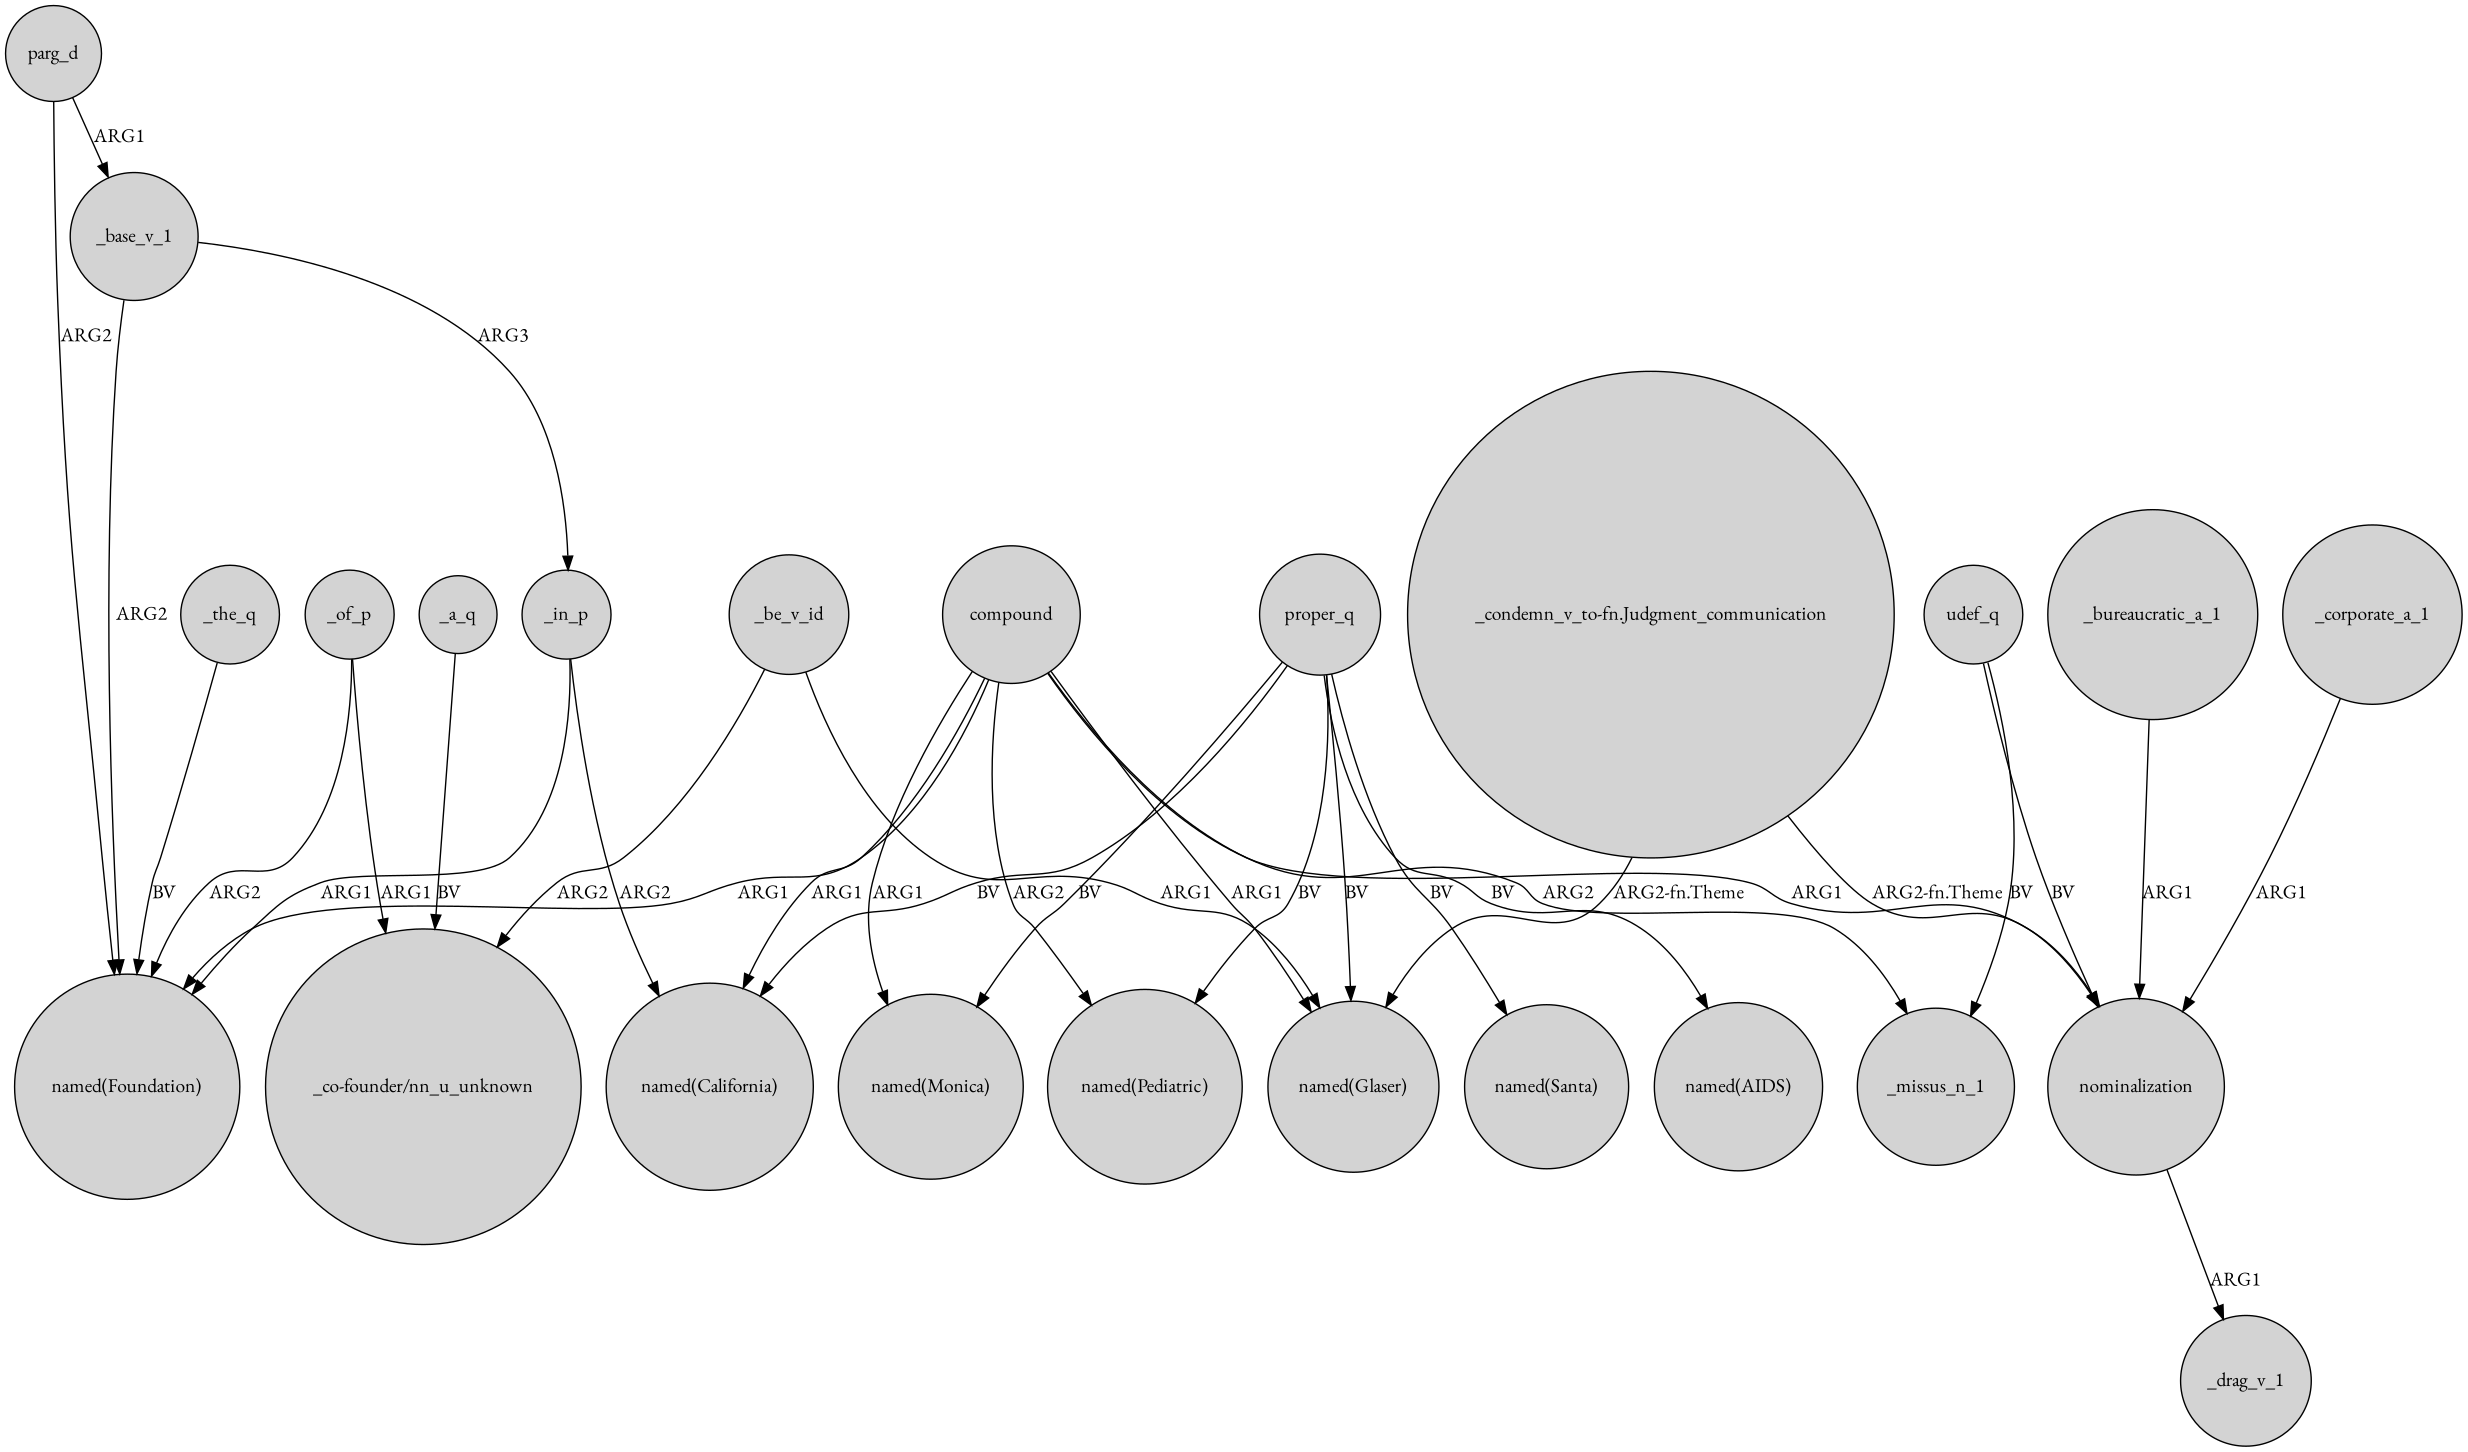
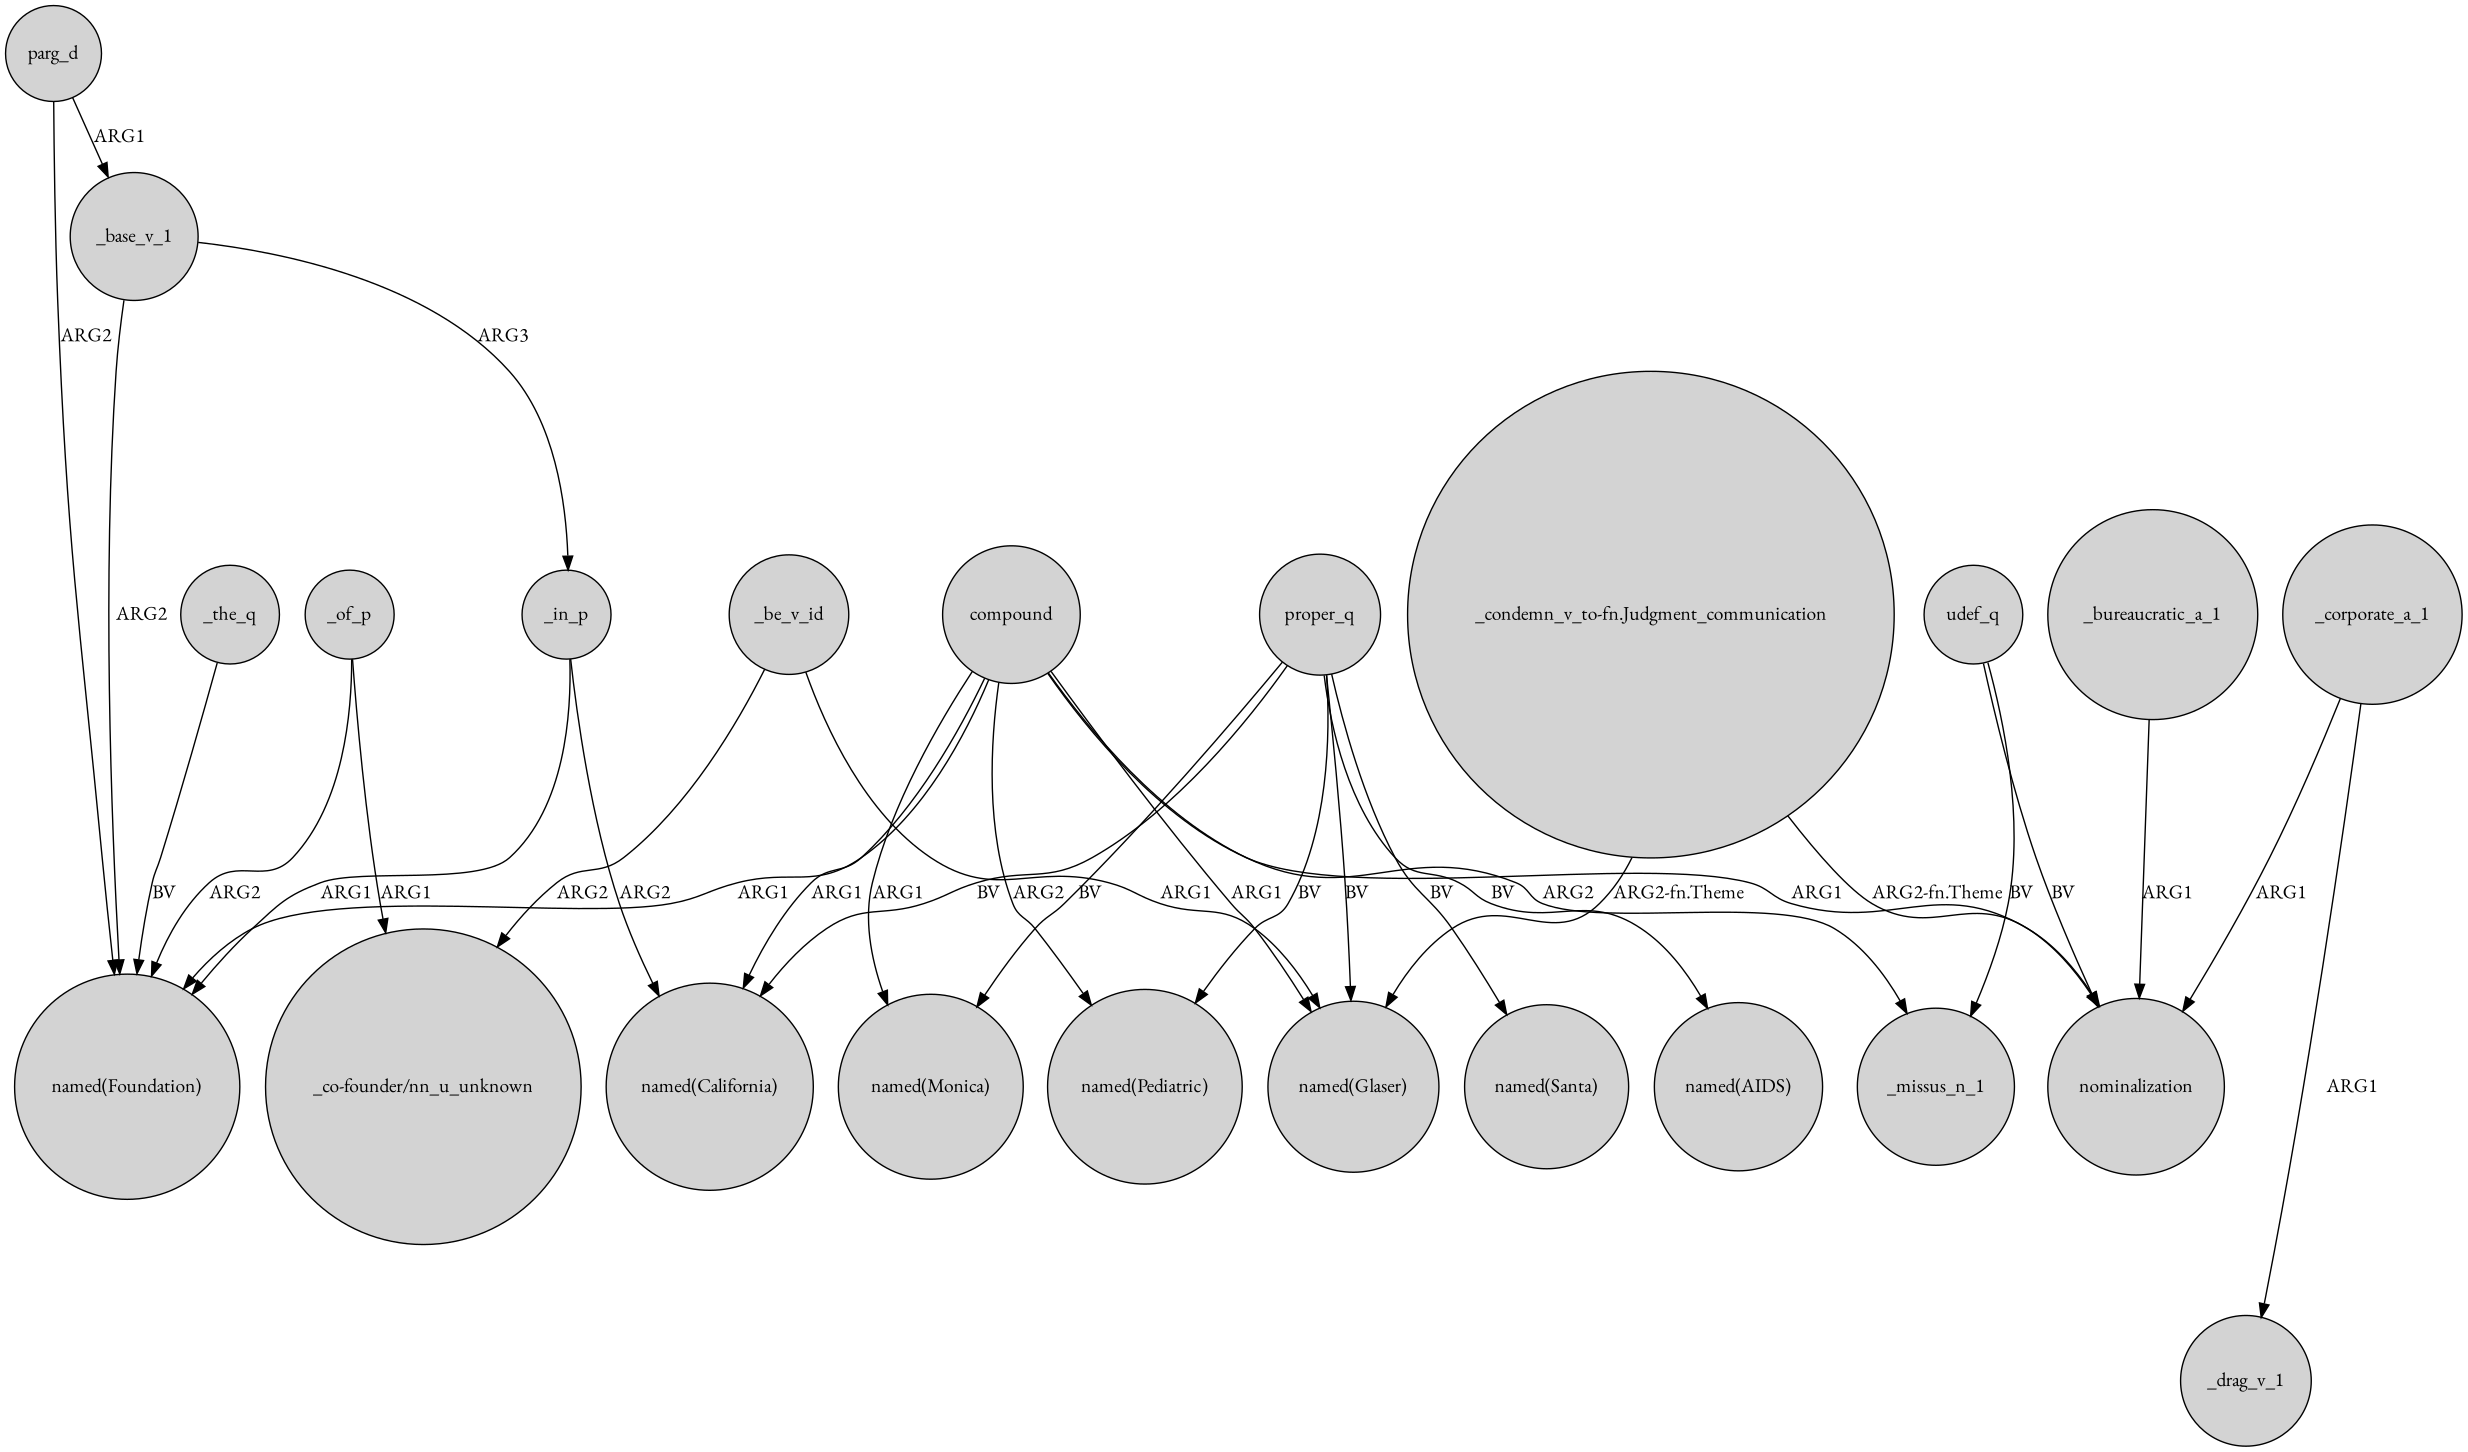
(458, 615) -> none
(2193, 1238) -> (2317, 1004)
